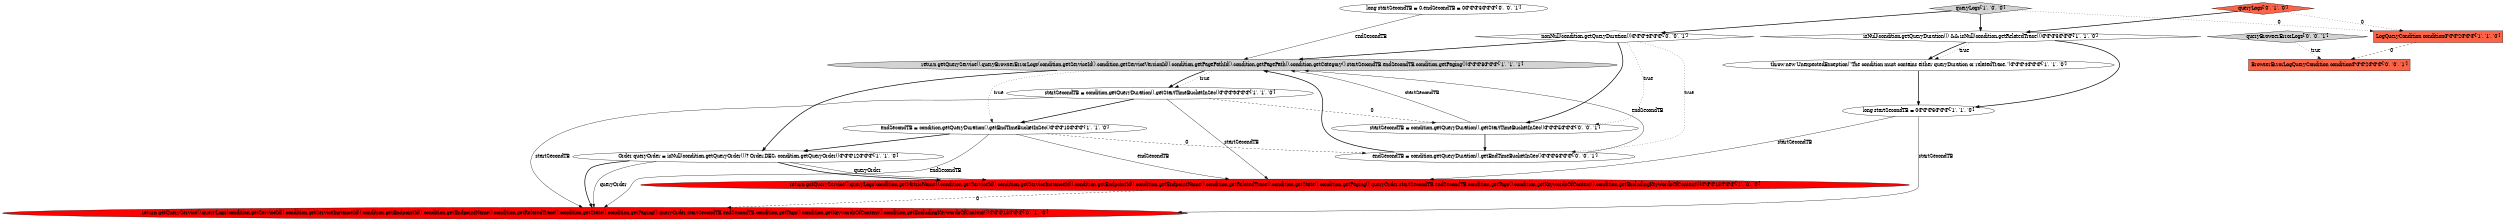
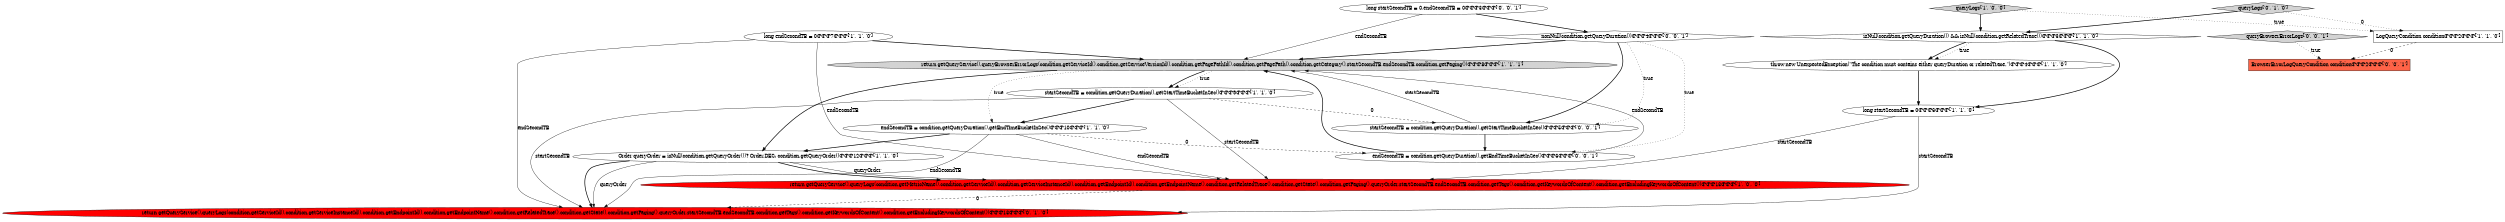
(2263, 8) -> (2263, 8)
(1808, 22) -> (1530, 23)
(2279, 23) -> (2279, 23)
none -> (818, 37)
(2438, 37) -> (2438, 37)
